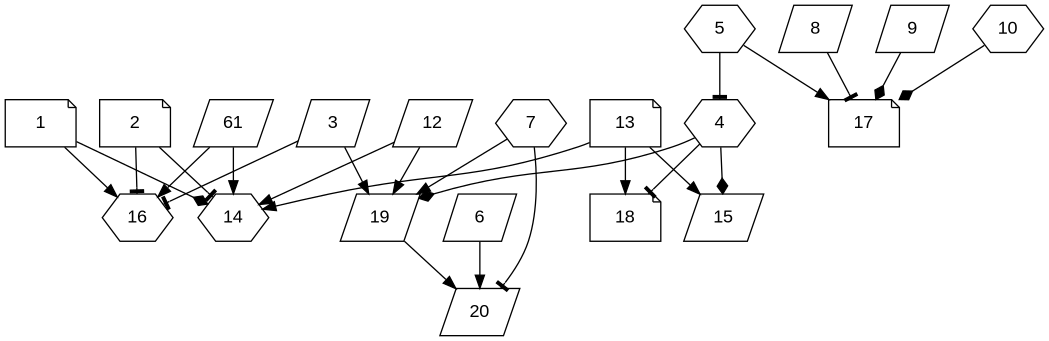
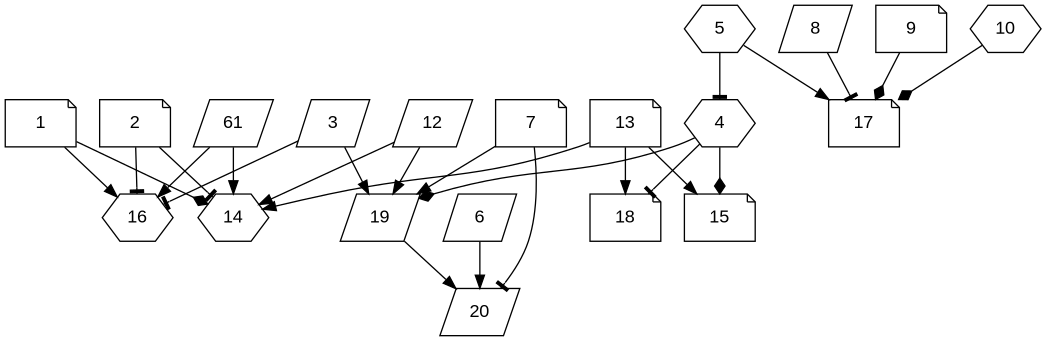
(913, 29) -> (911, 29)
(531, 123) -> (531, 123)
(724, 218) -> (720, 218)
